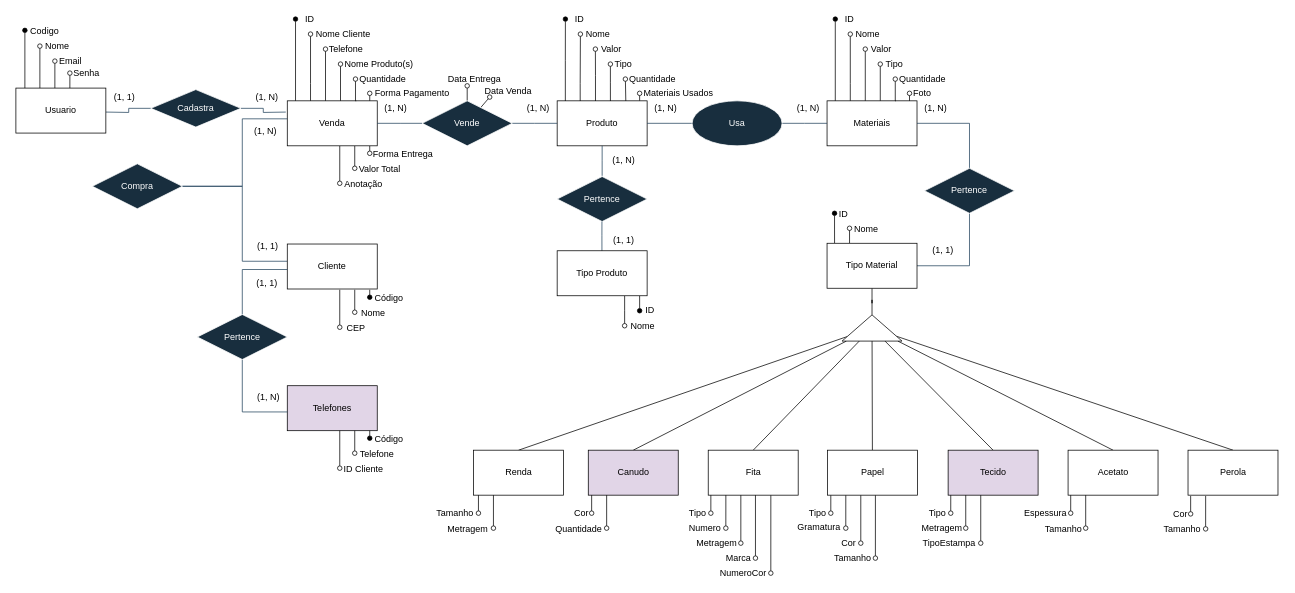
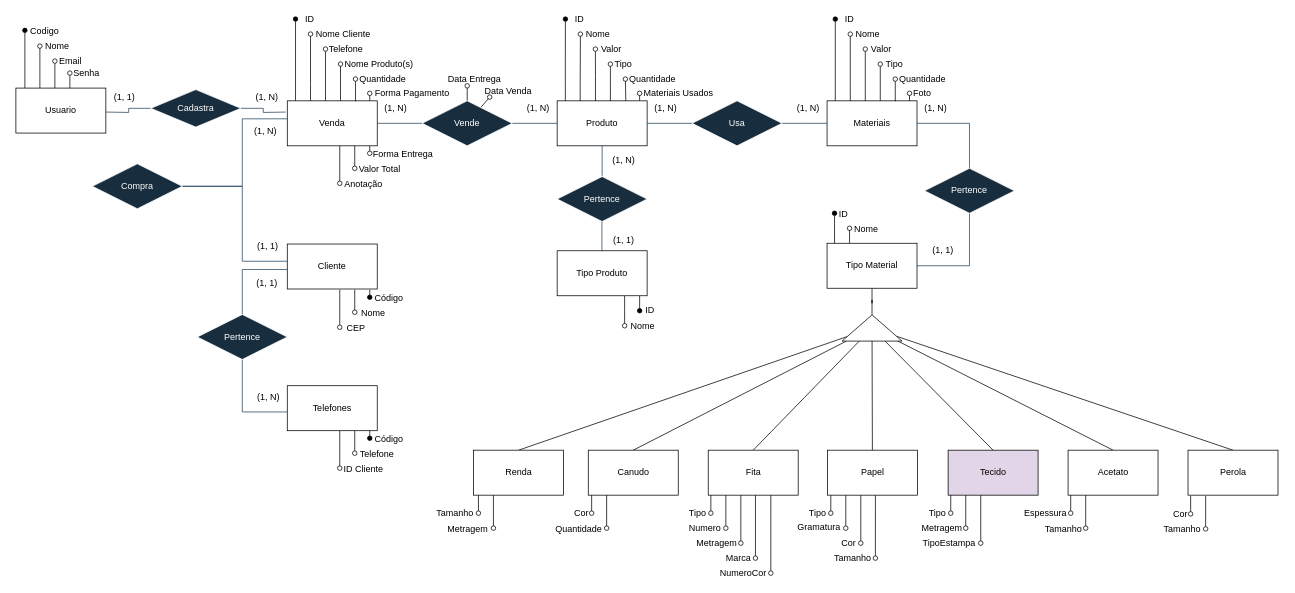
(737, 123) -> (737, 123)
(332, 408) -> (332, 408)
(633, 473) -> (633, 473)
